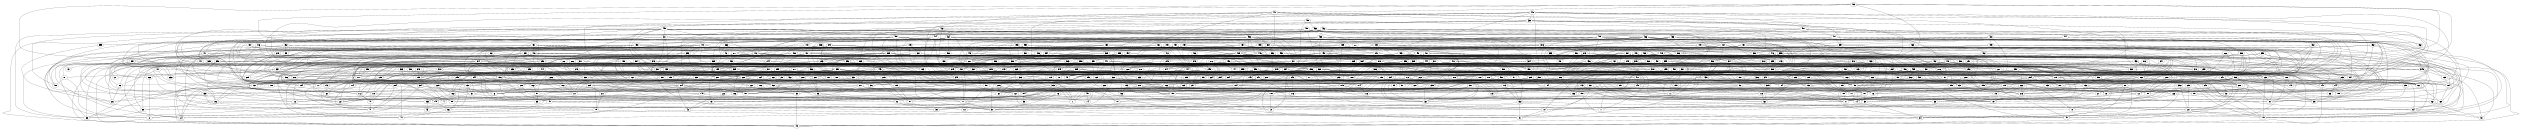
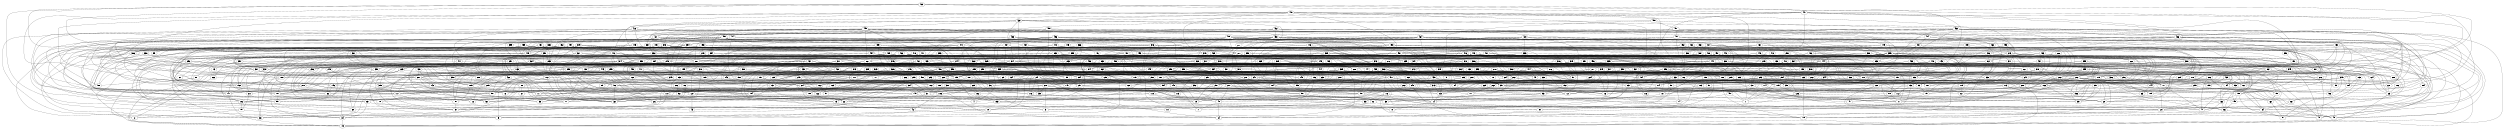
none -> (2315, 69)
(171, 78) -> none
